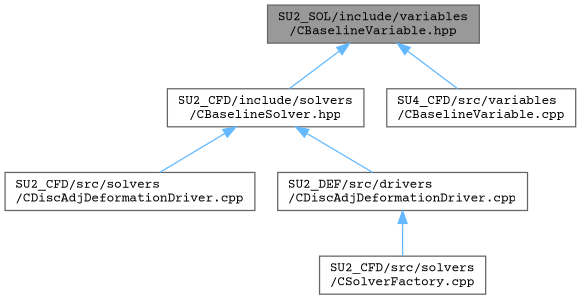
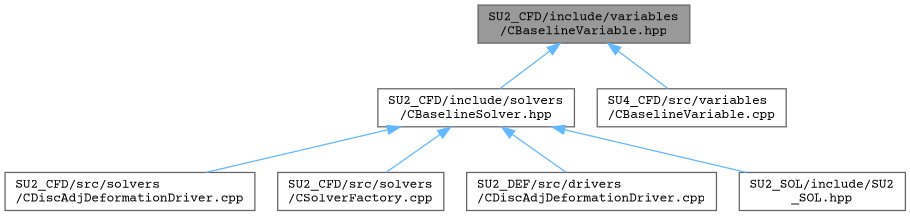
(373, 24) -> (584, 24)
none -> (822, 191)
(403, 240) -> (413, 153)
